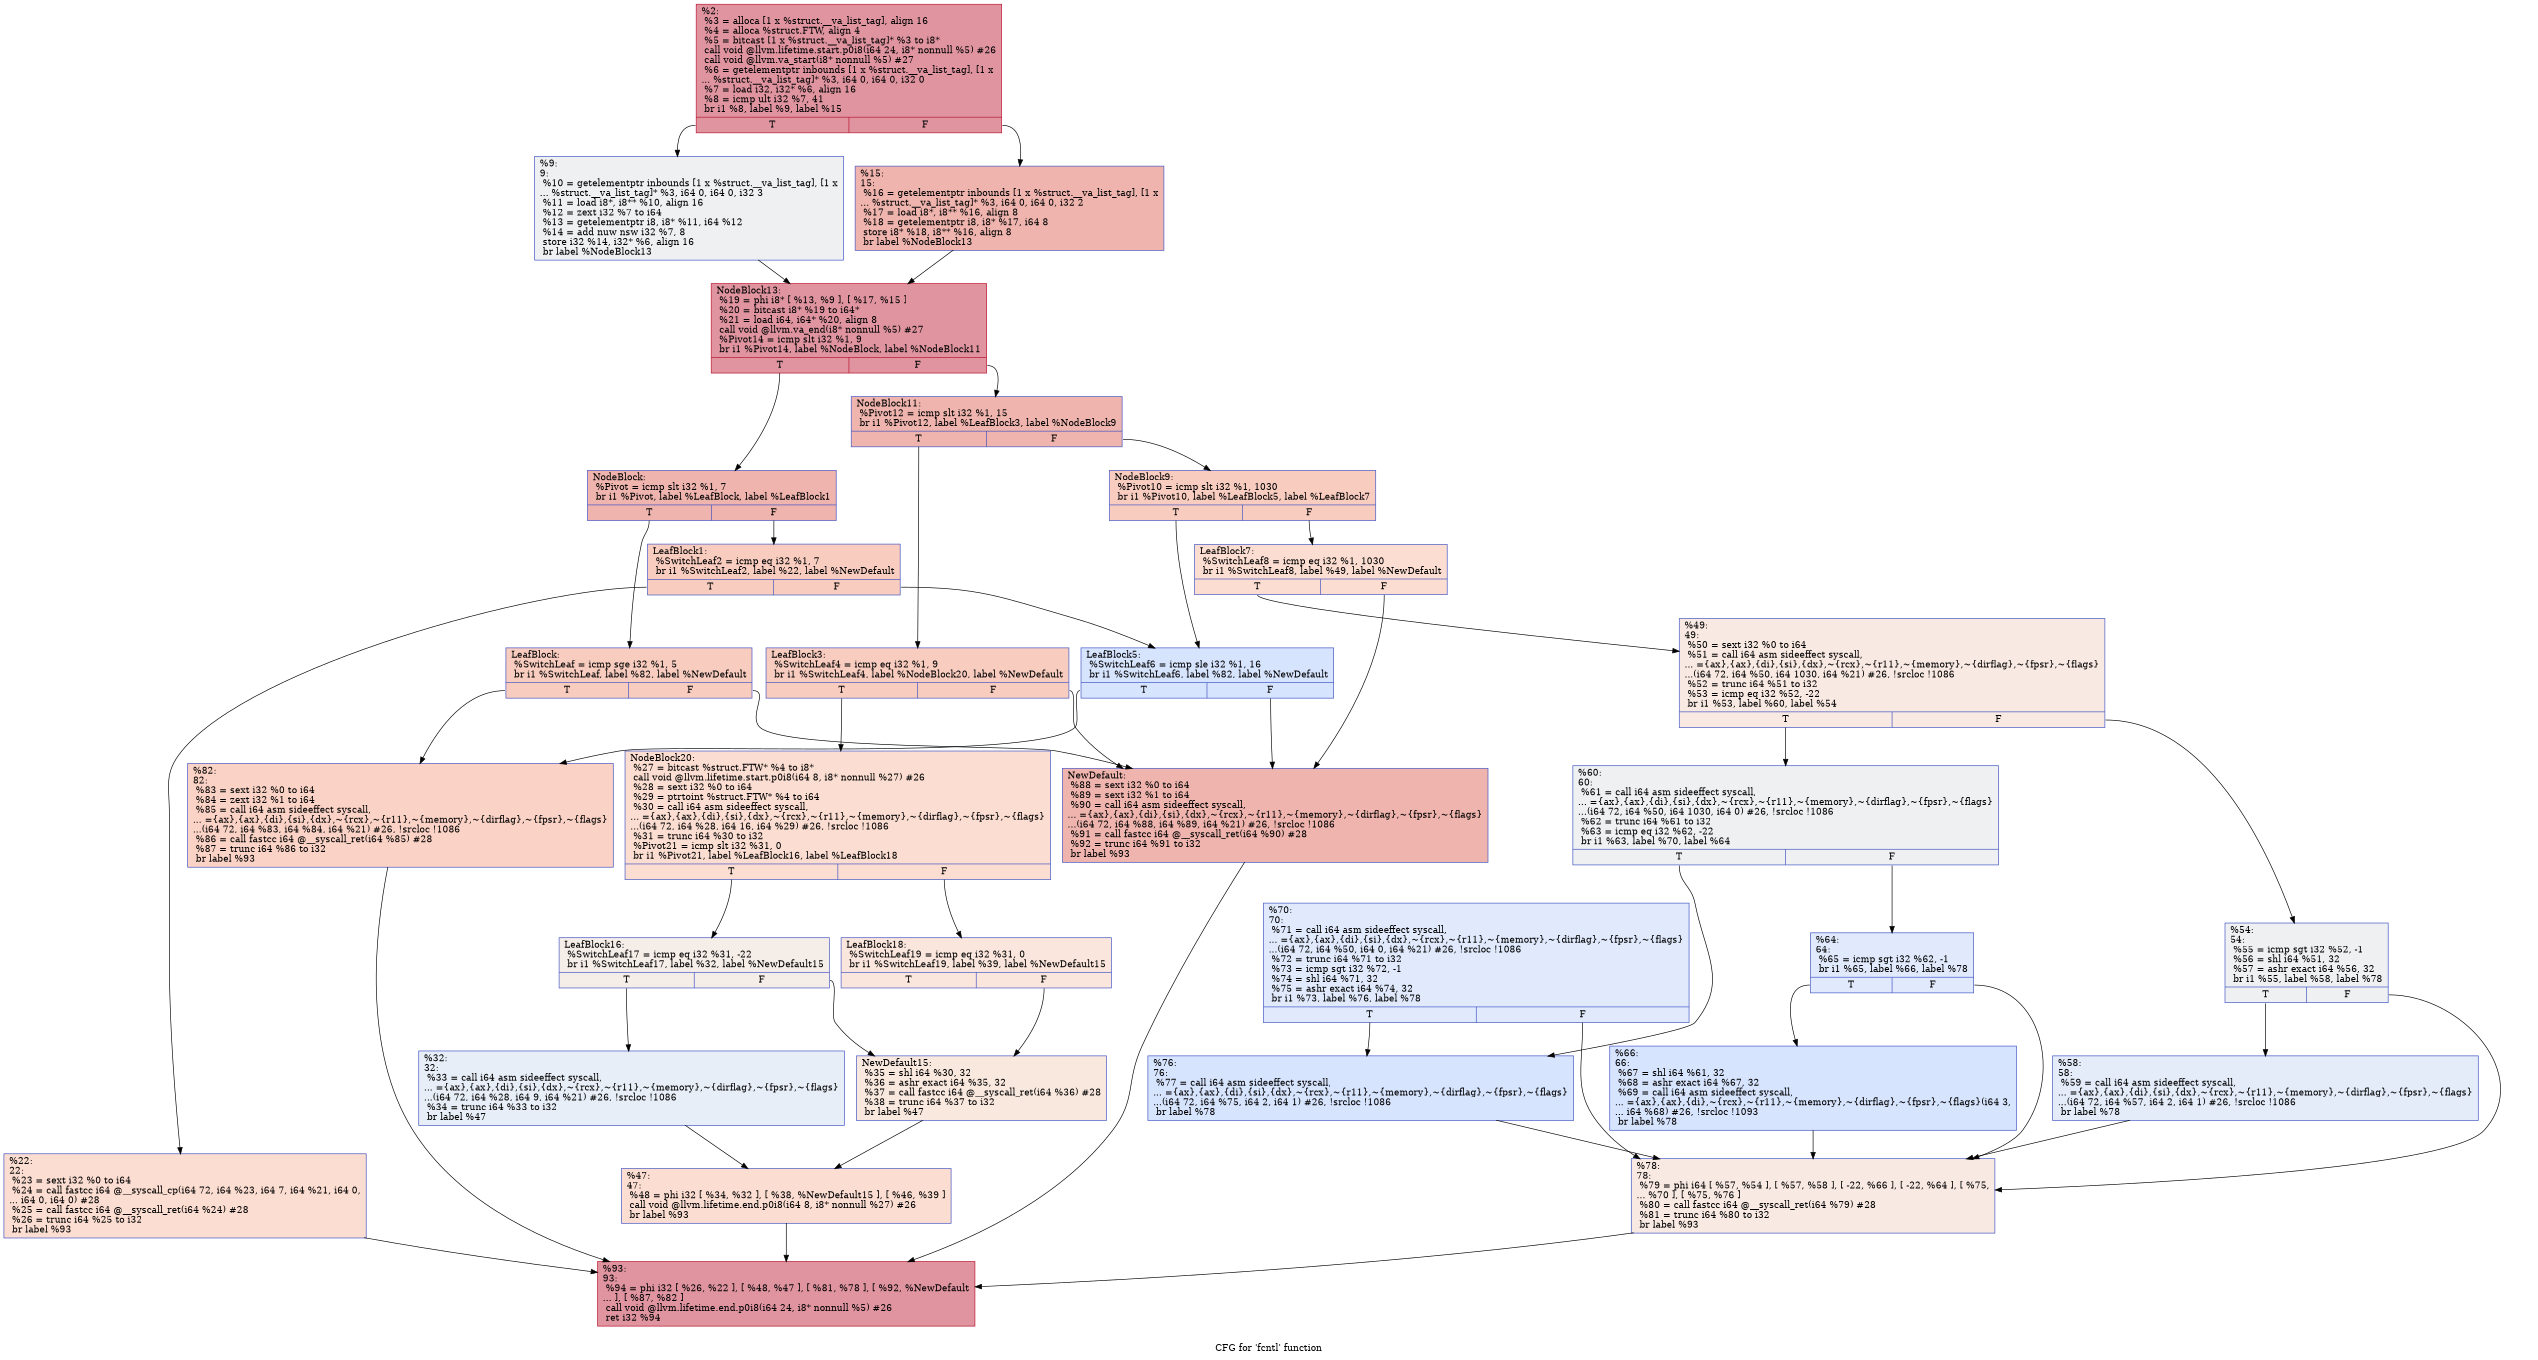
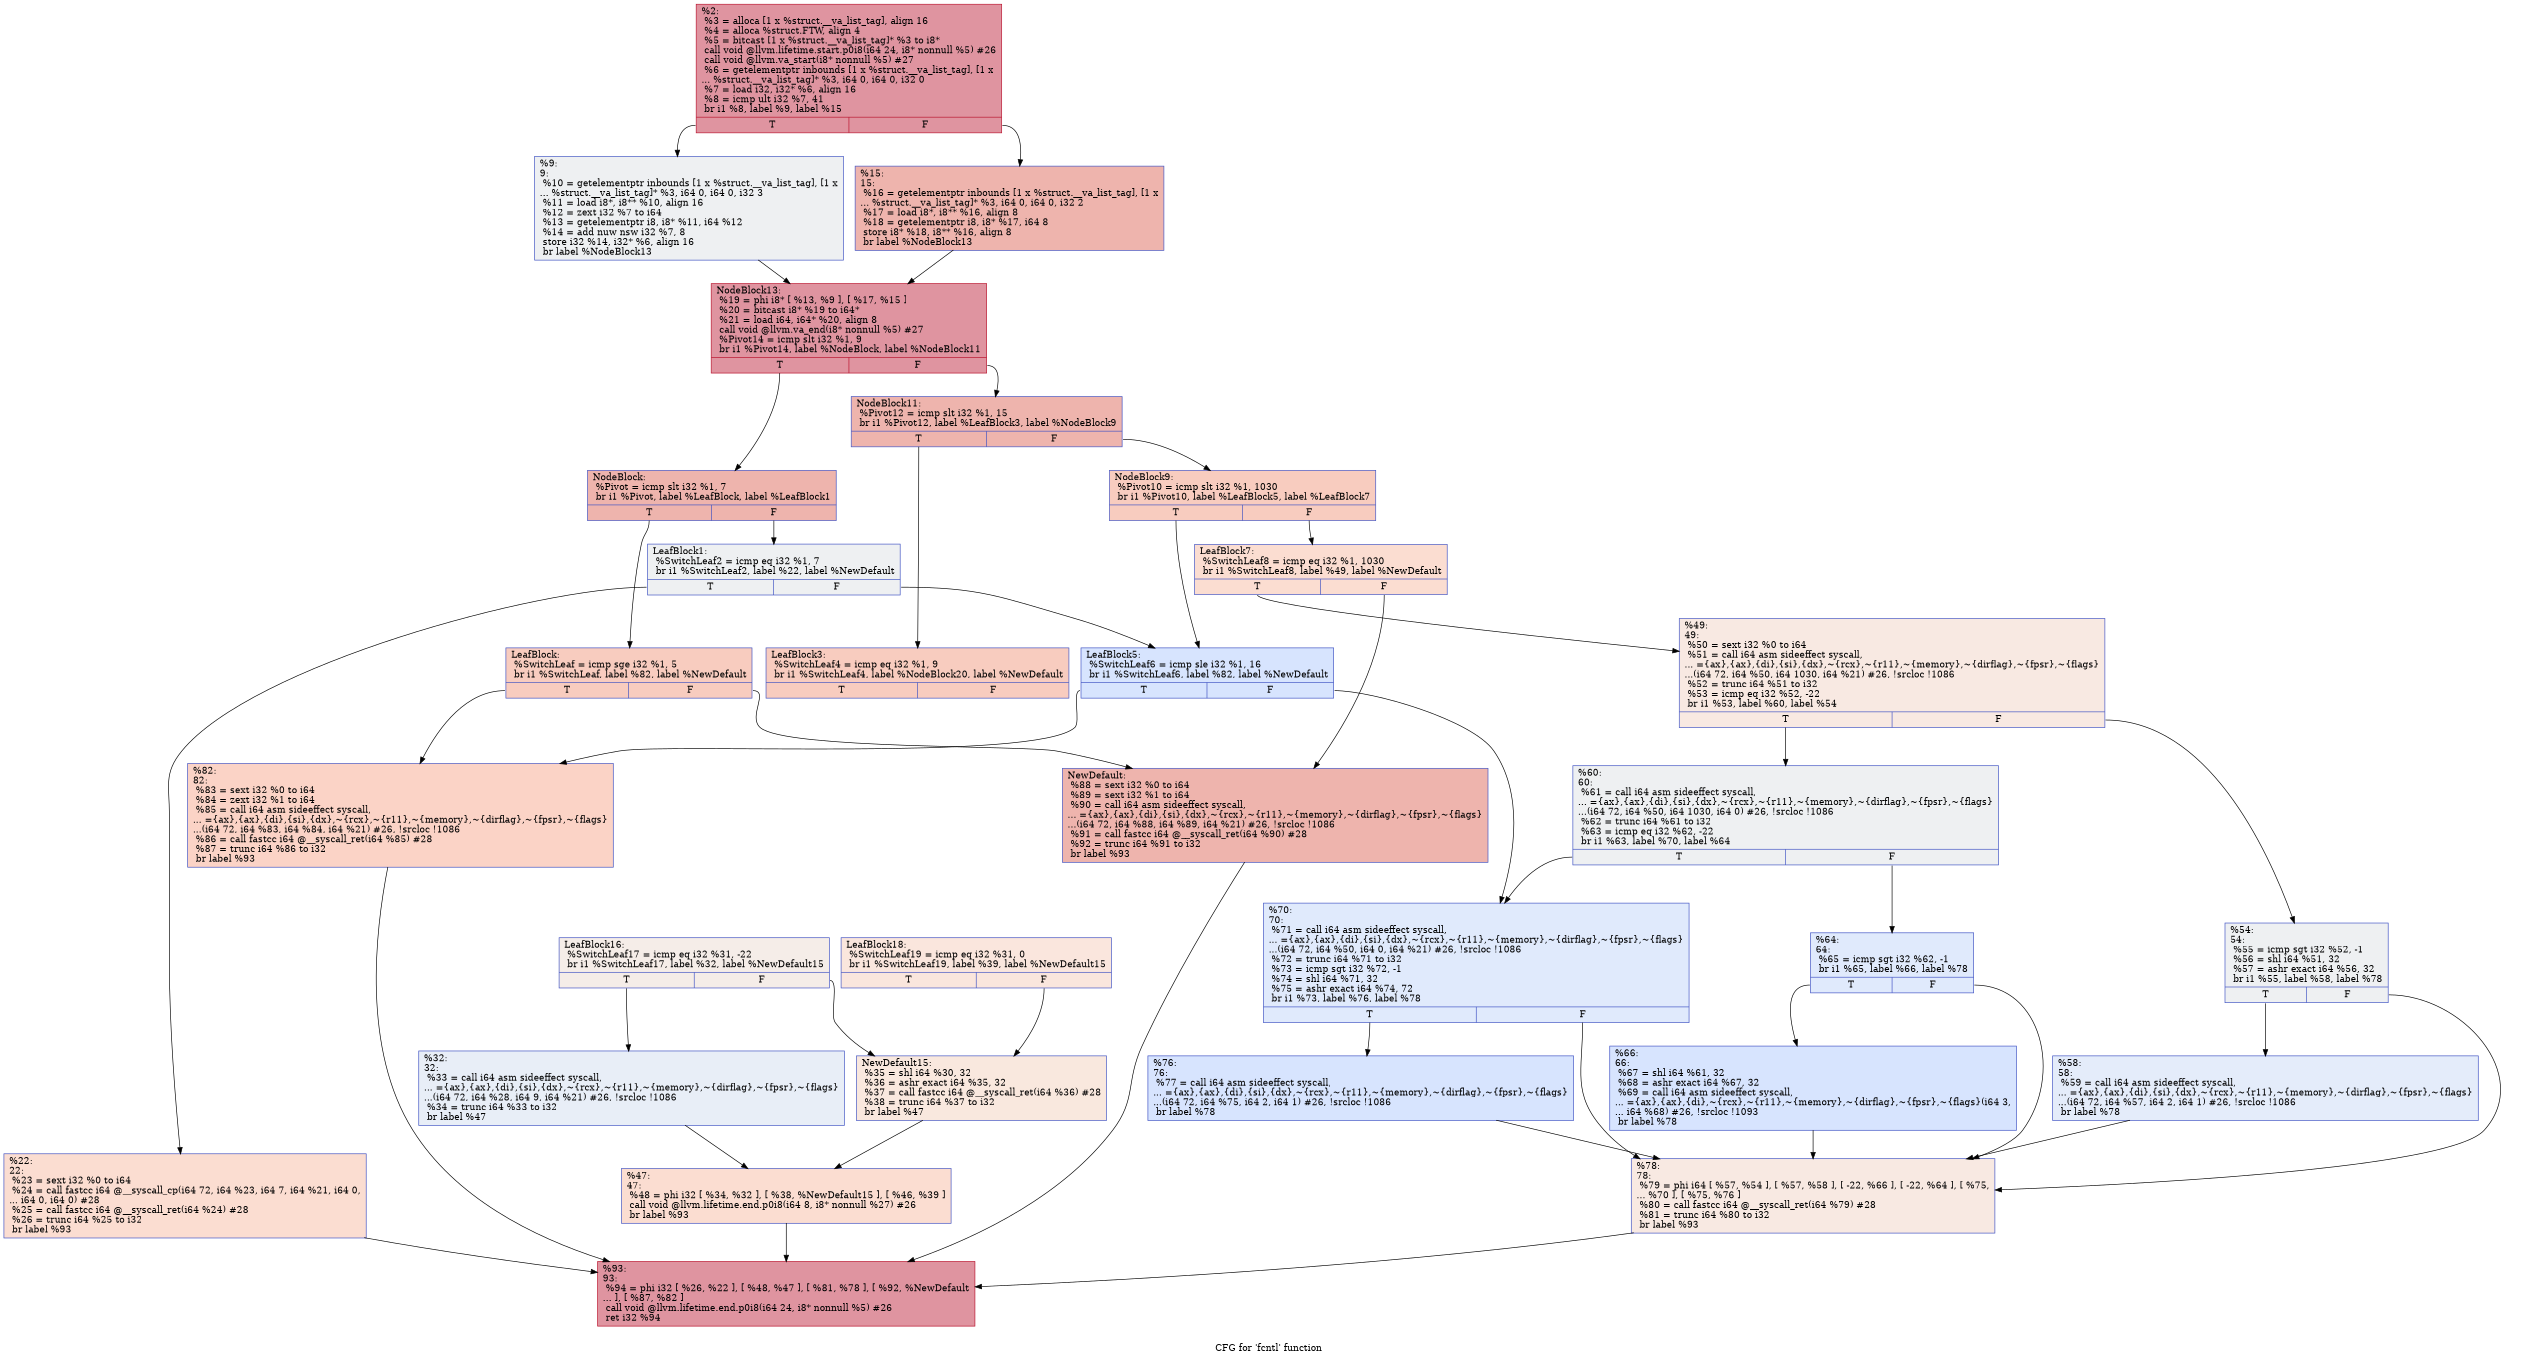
(774, 570) -> (774, 570)
(1271, 730) -> (1486, 743)
(1081, 734) -> none
(838, 815) -> none
(1341, 989) -> (1341, 989)
(1701, 1013) -> (1536, 870)
